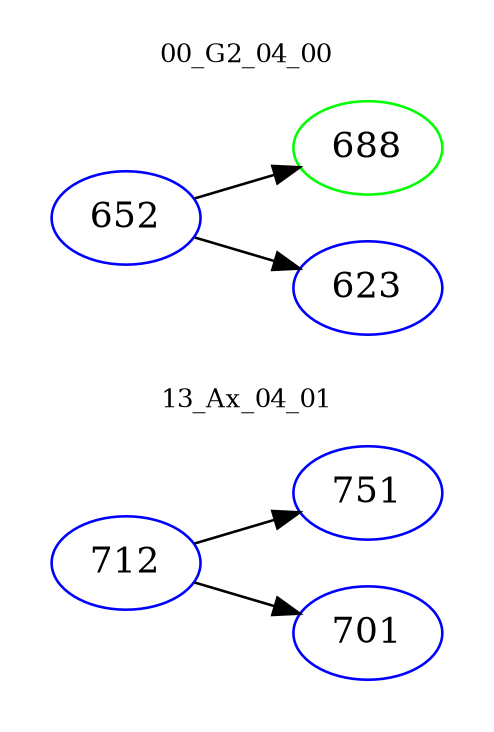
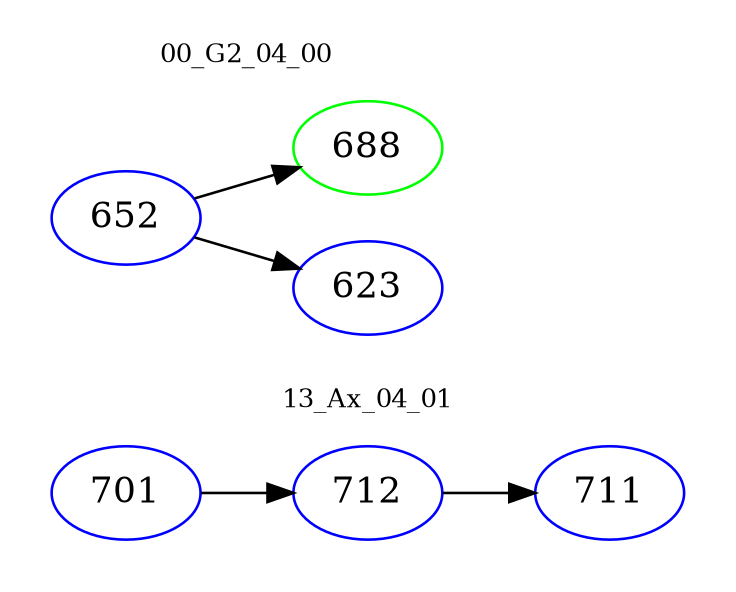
(368, 493) -> (610, 493)
(234, 594) -> (234, 493)
